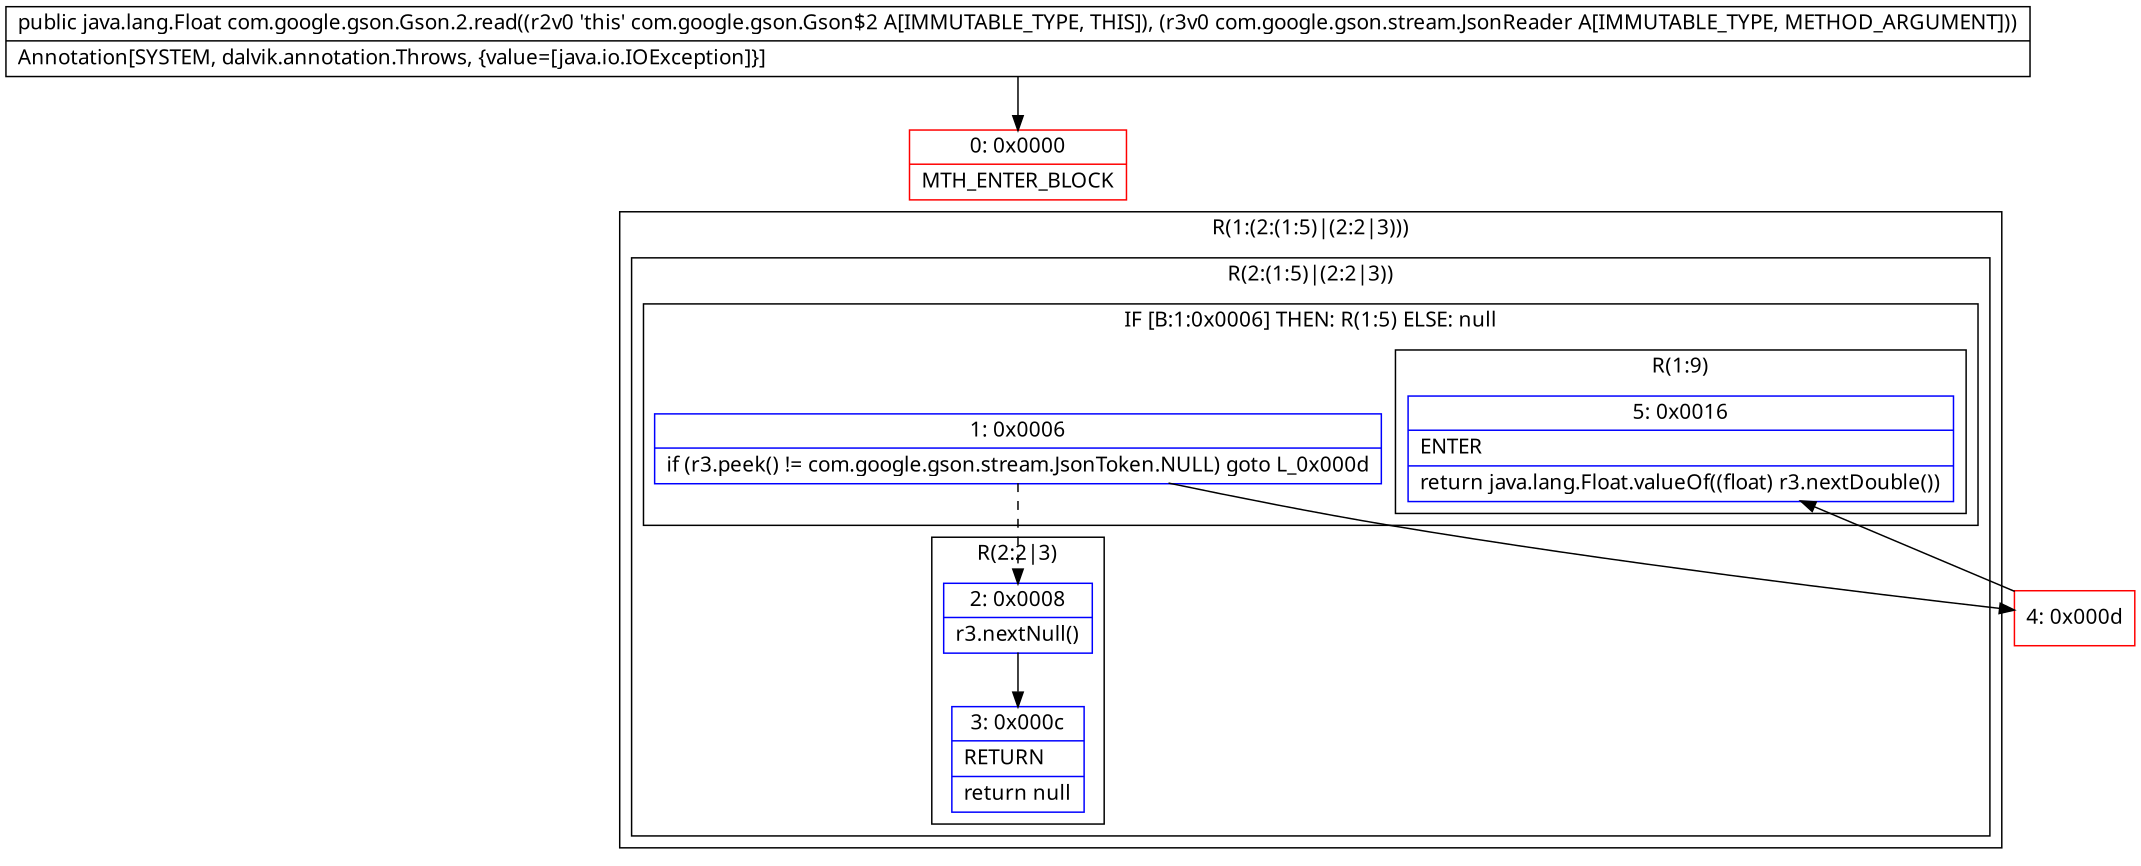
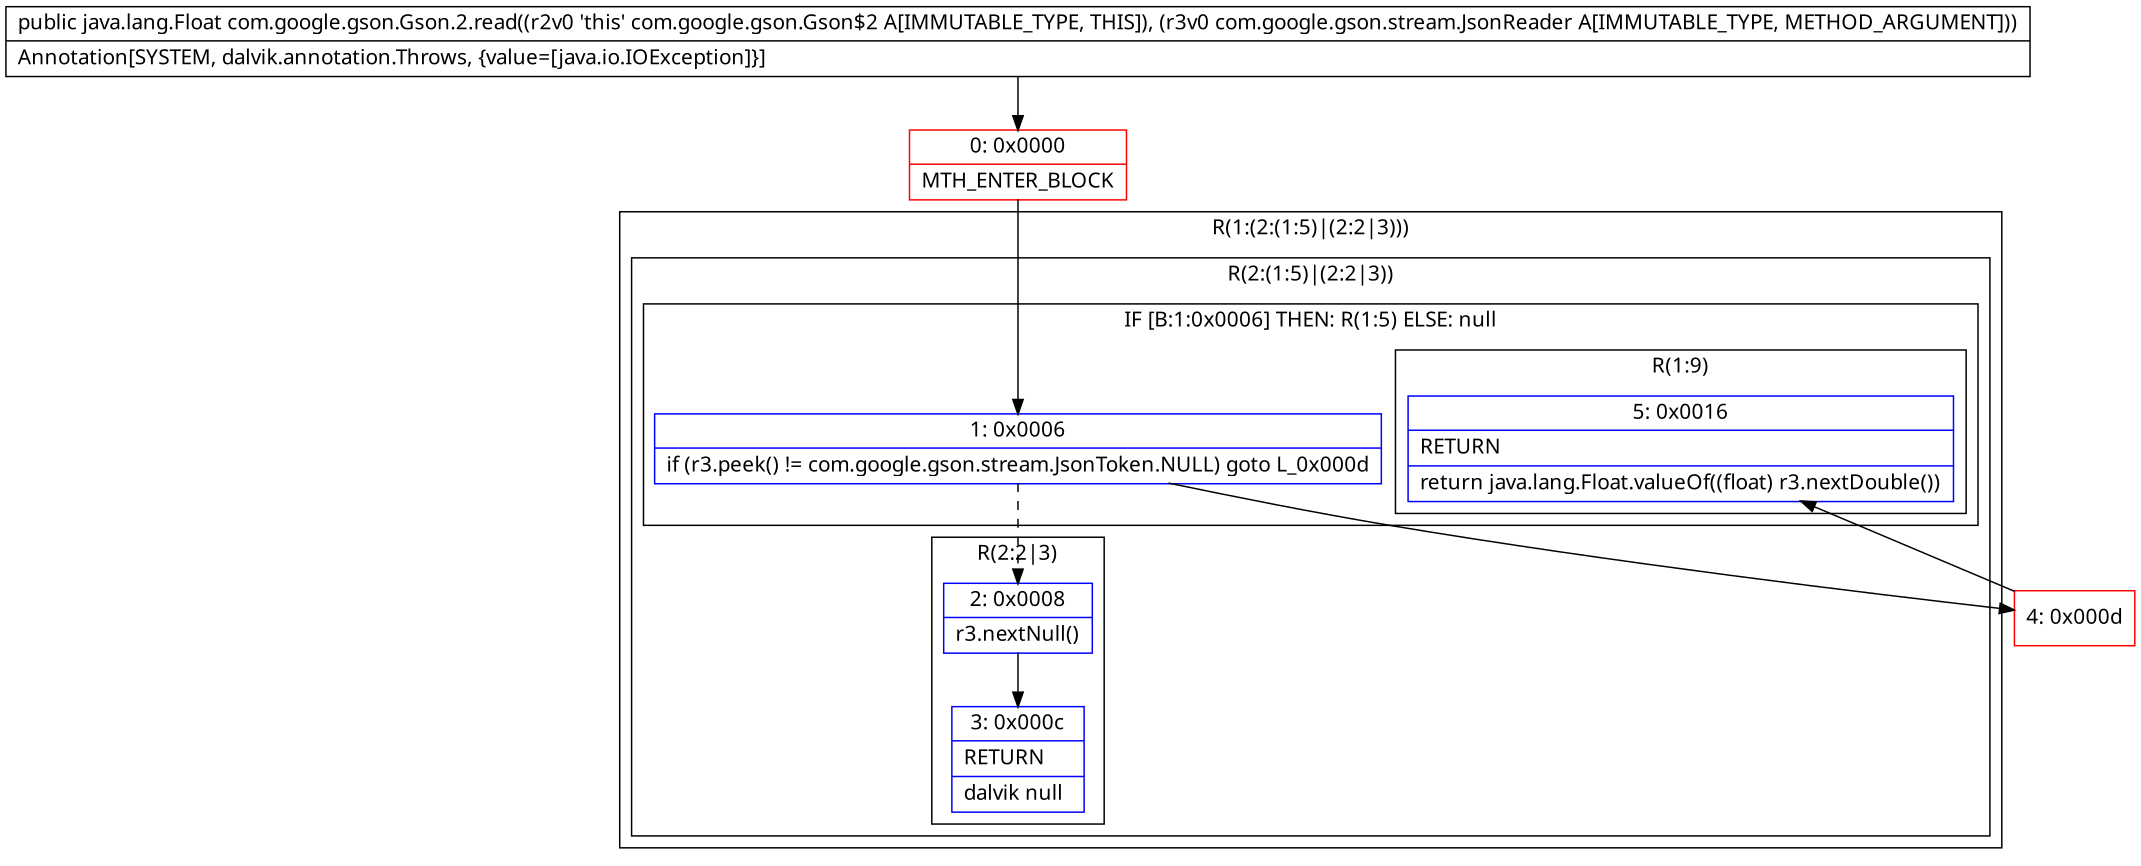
none -> (1018, 294)
(1452, 447) -> (1461, 447)
(1018, 794) -> (1014, 794)
